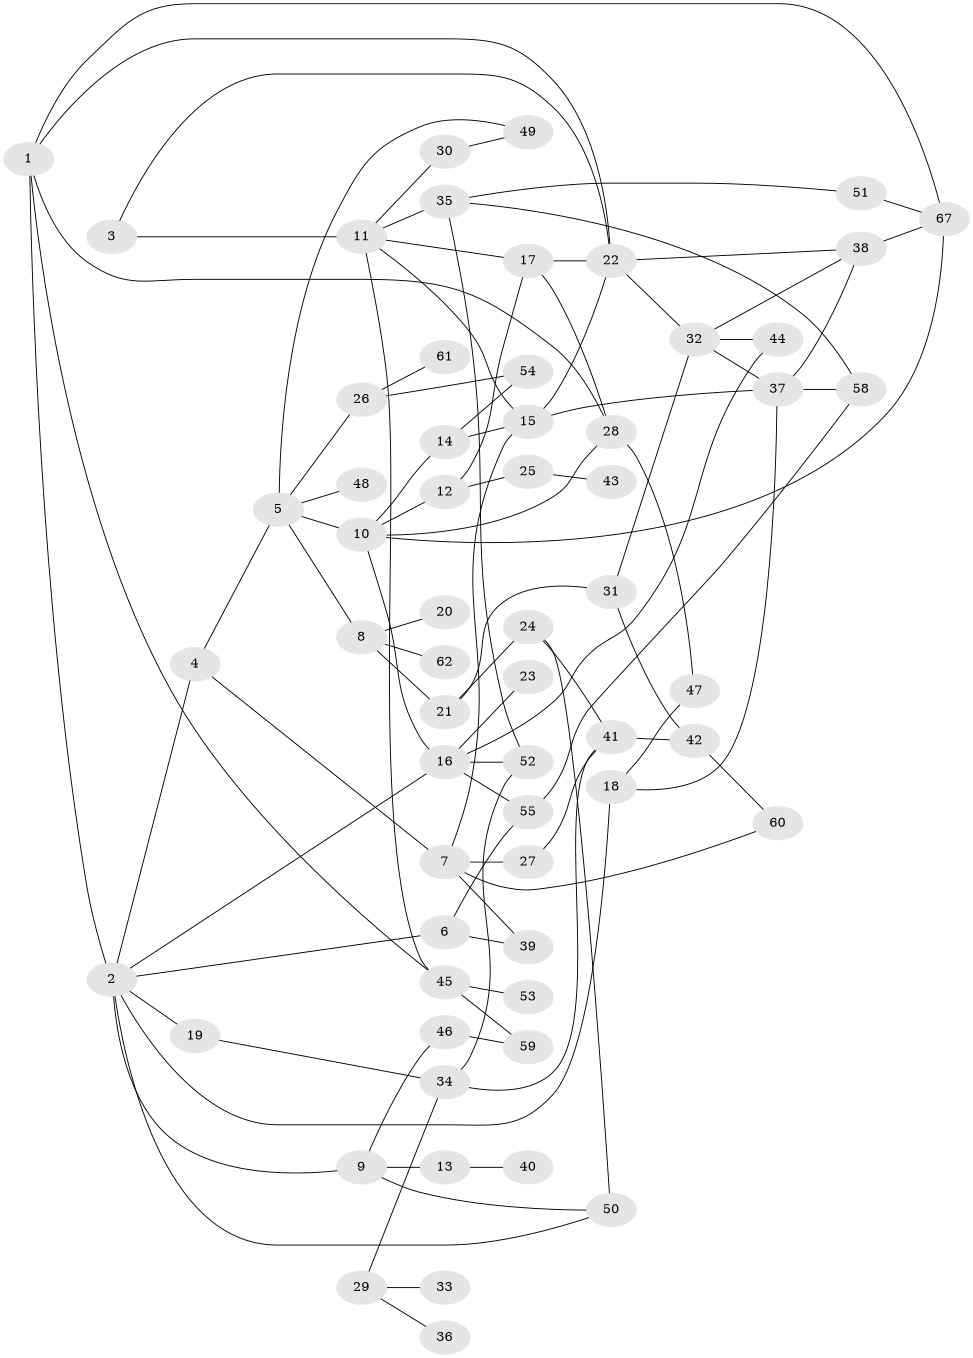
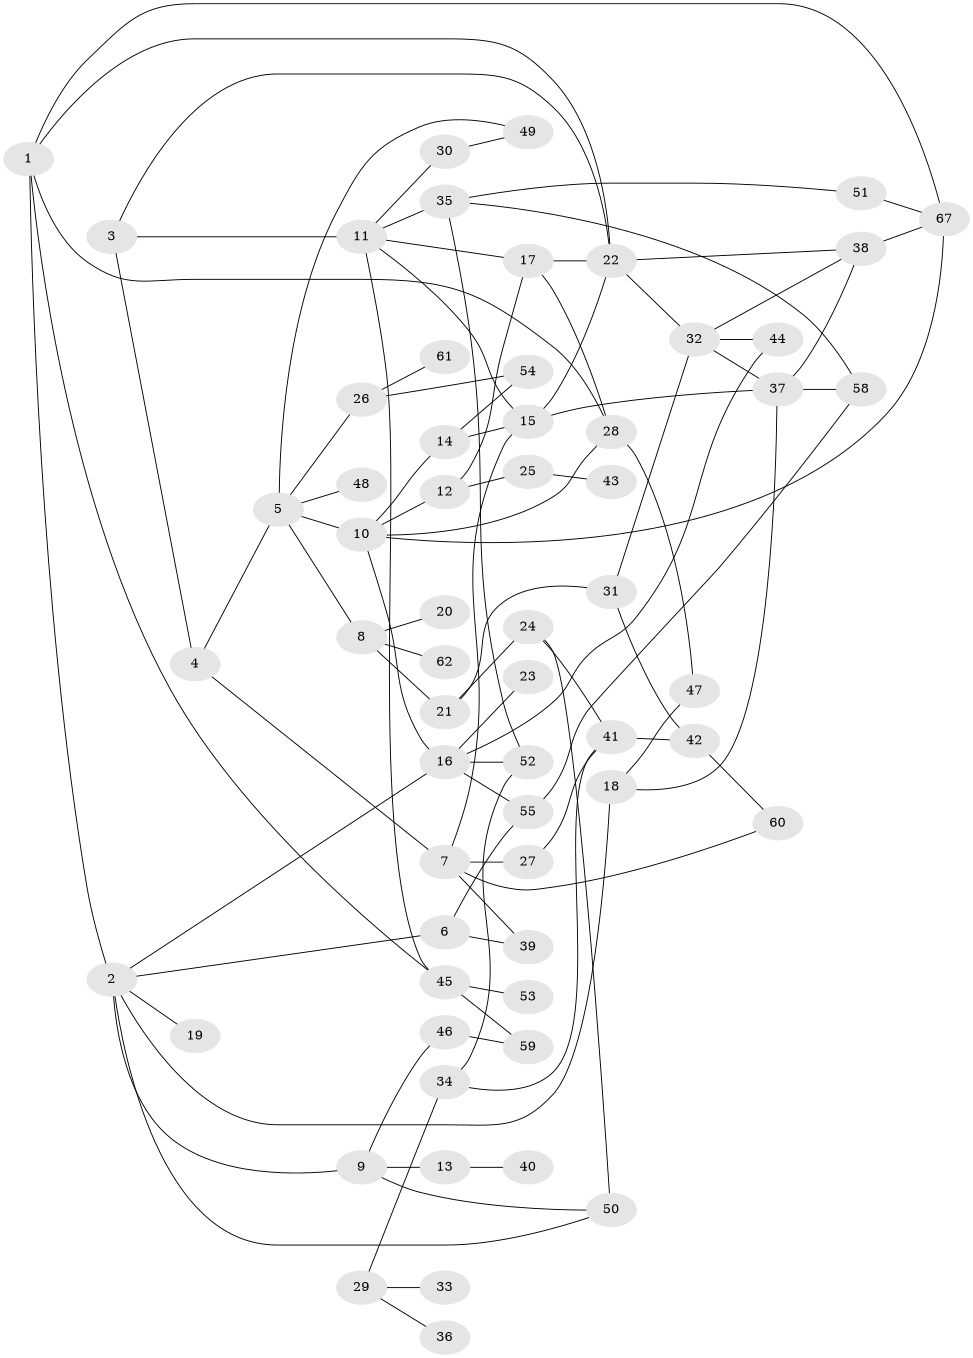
(154, 822) -> (154, 450)
(320, 1059) -> none
